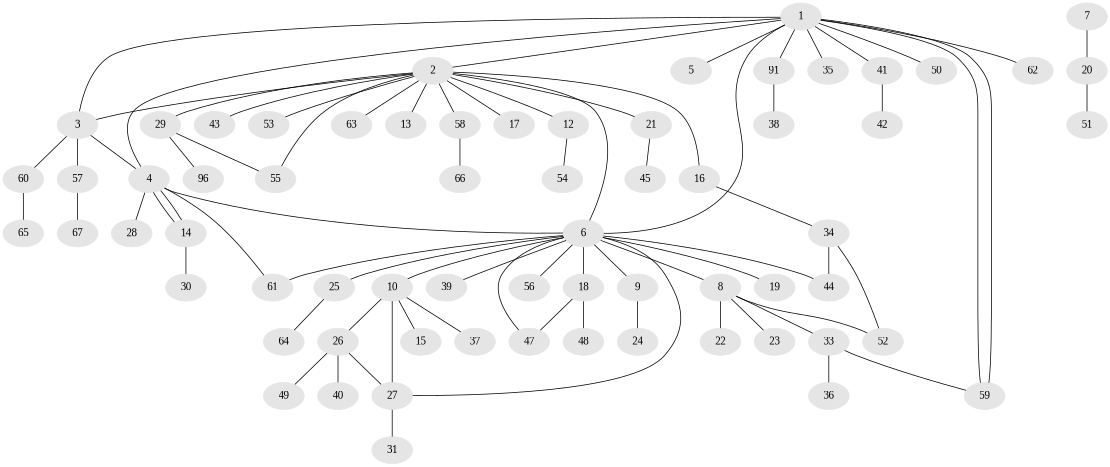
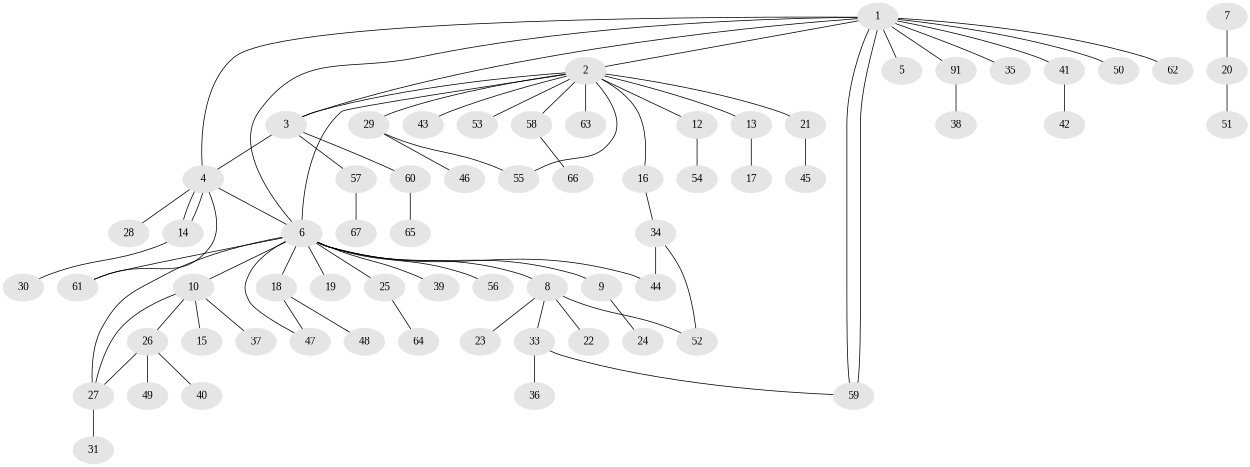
(474, 98) -> (751, 152)
(203, 179) -> (464, 179)
